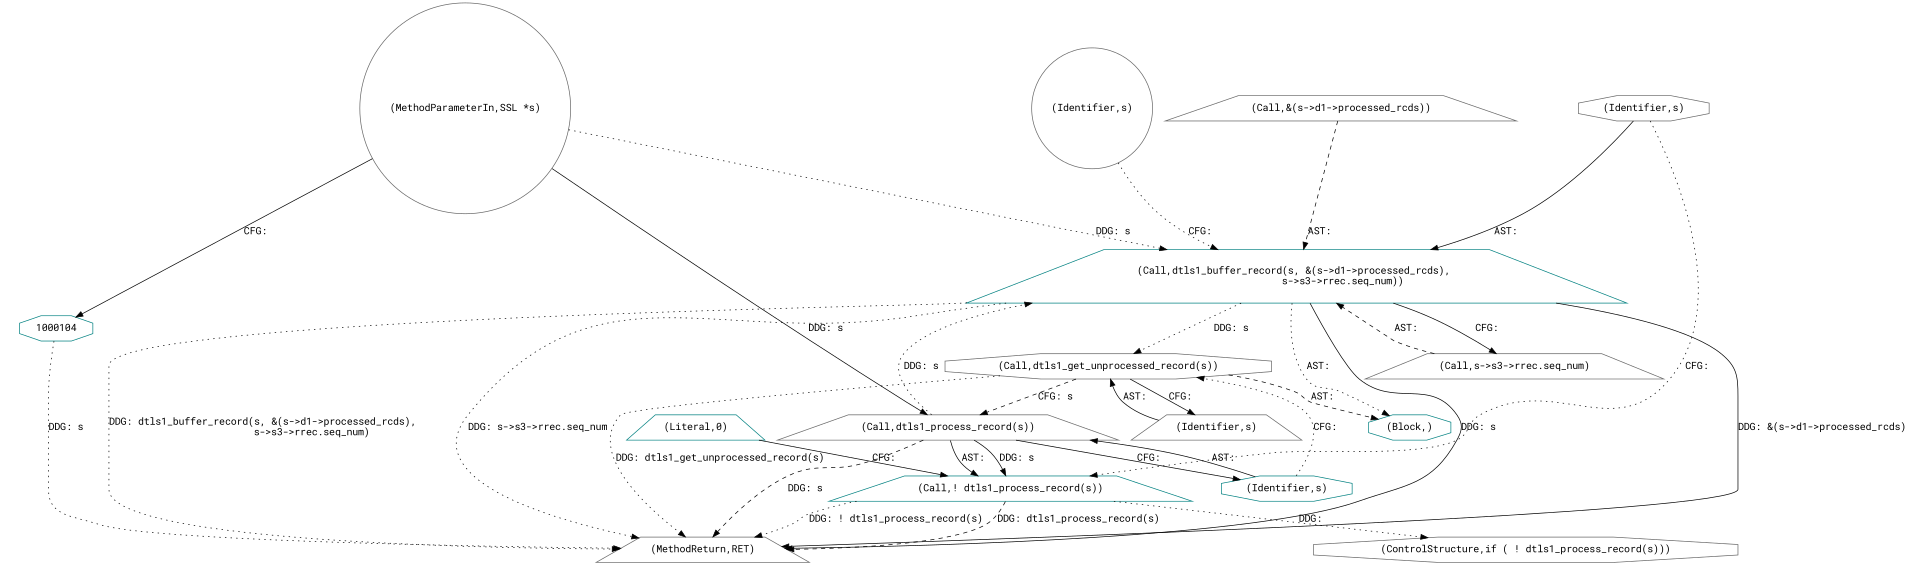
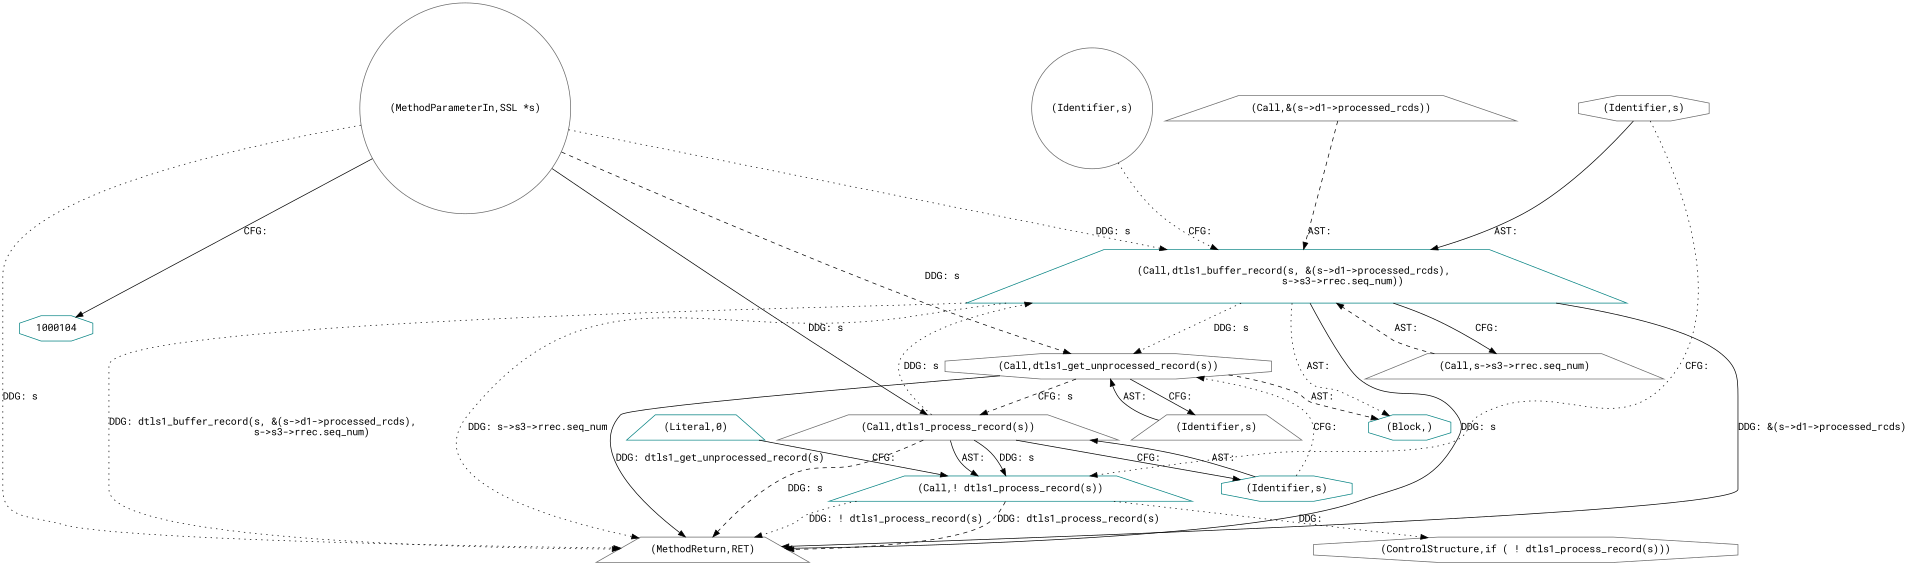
none -> (810, 258)
(737, 399) -> (737, 399)
(248, 539) -> (4, 495)
